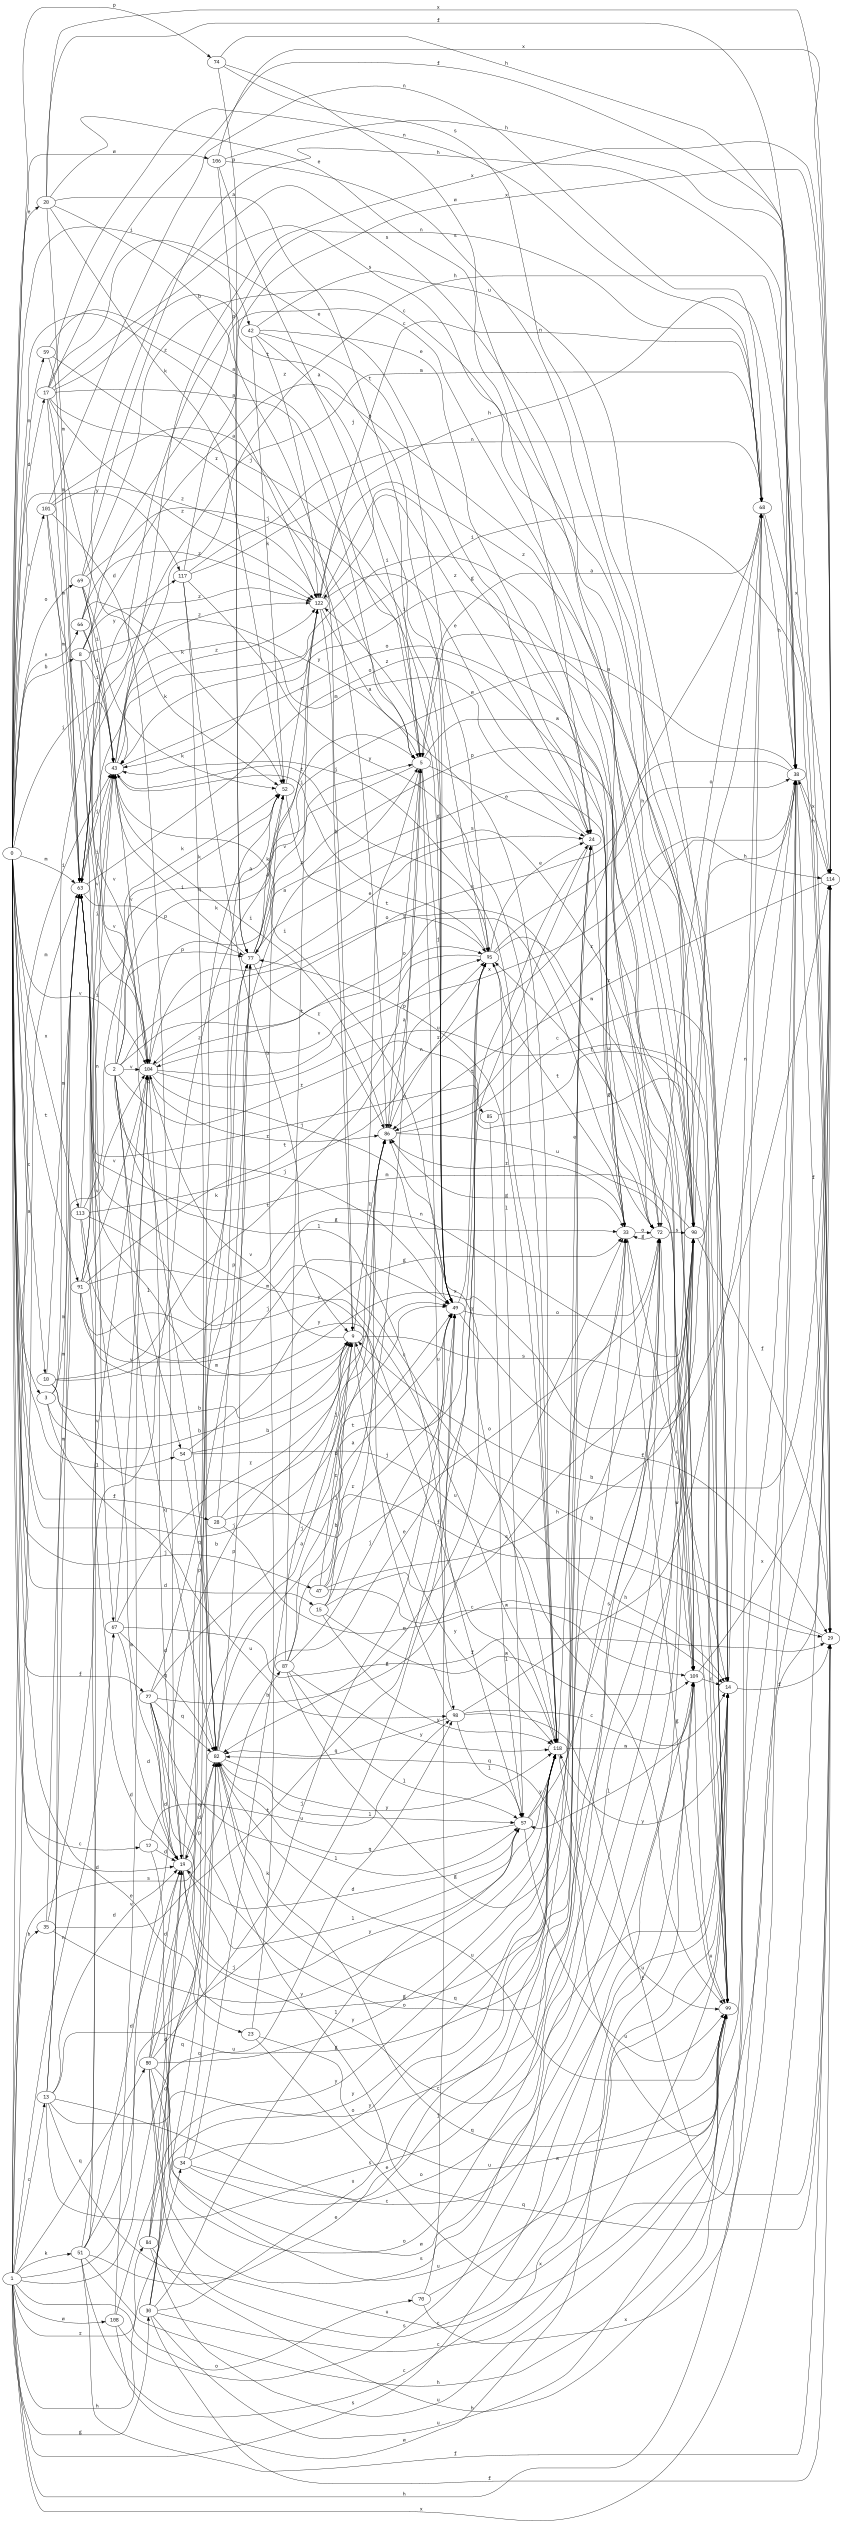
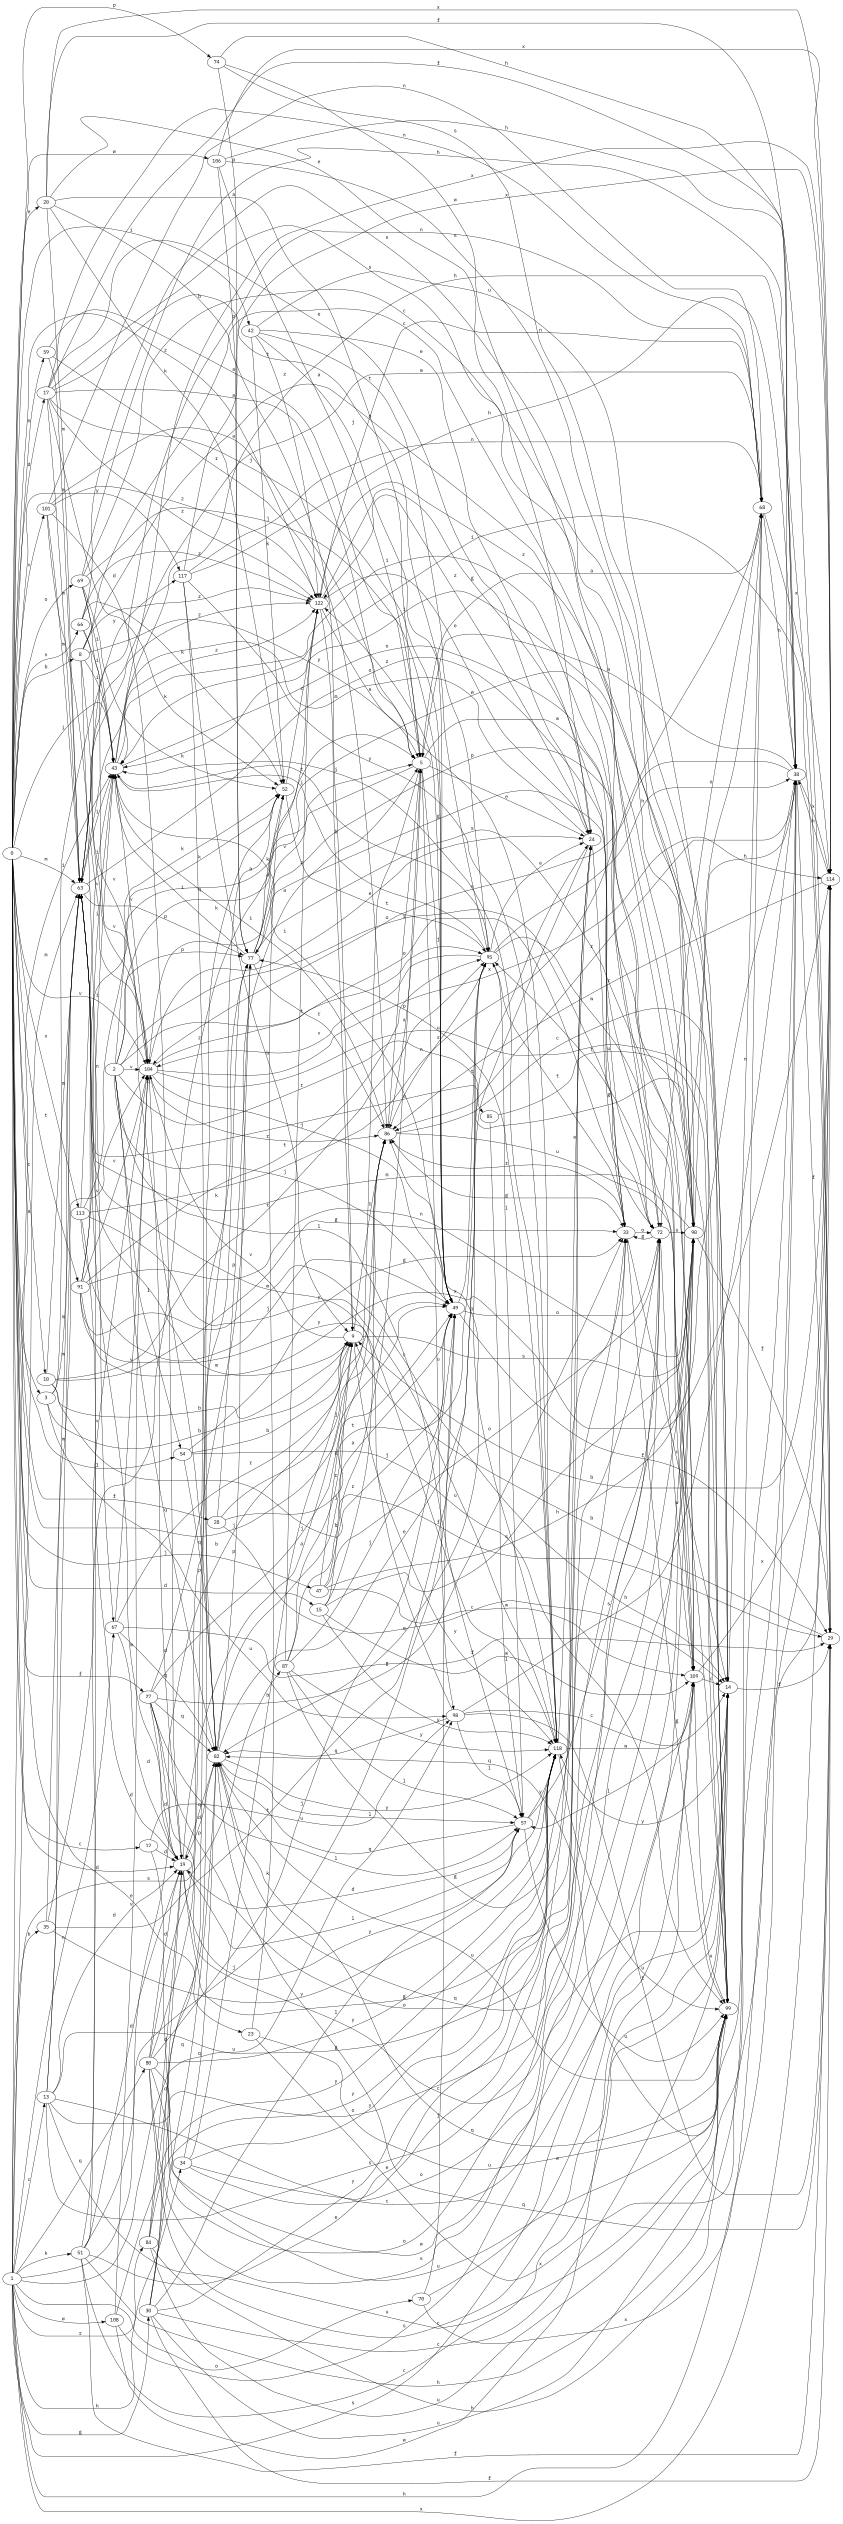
(353, 2181) -> (353, 2181)
